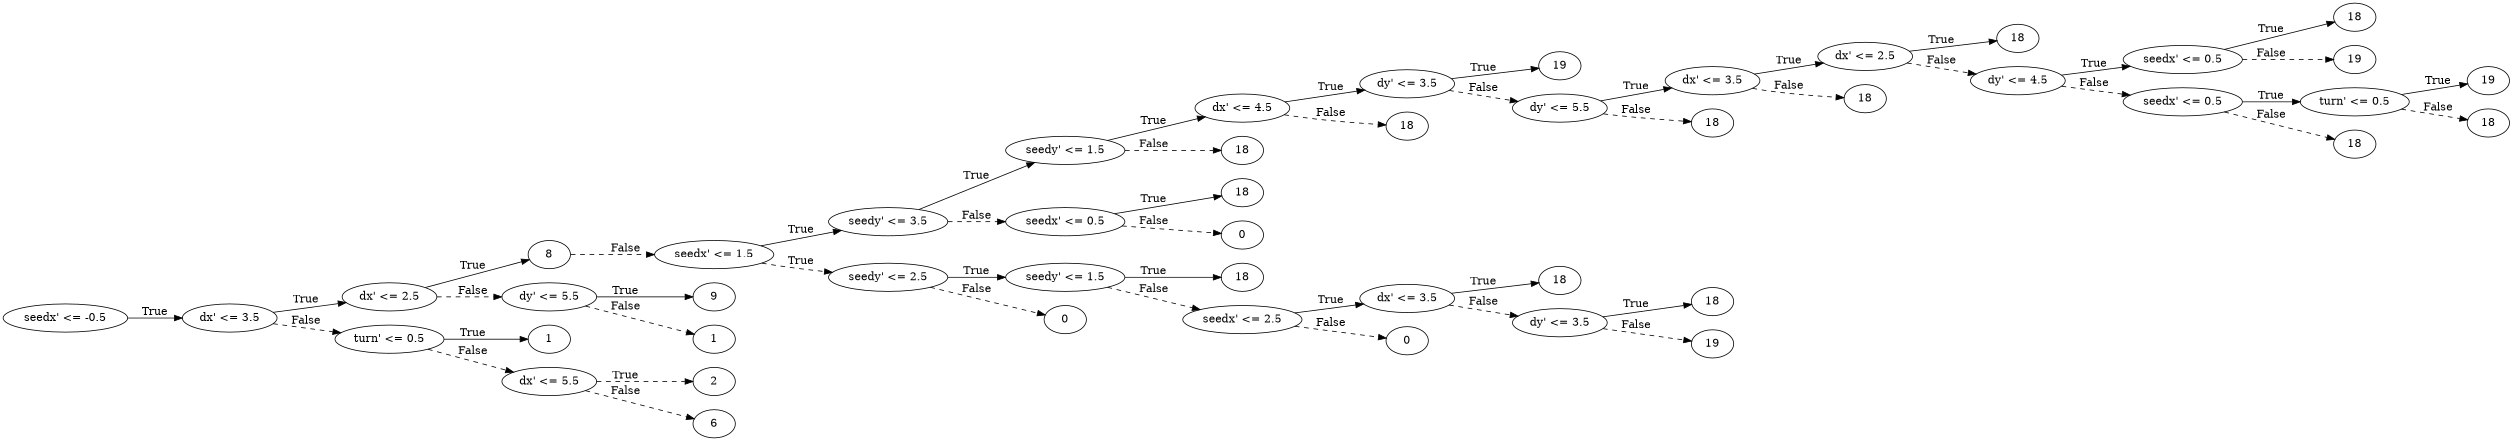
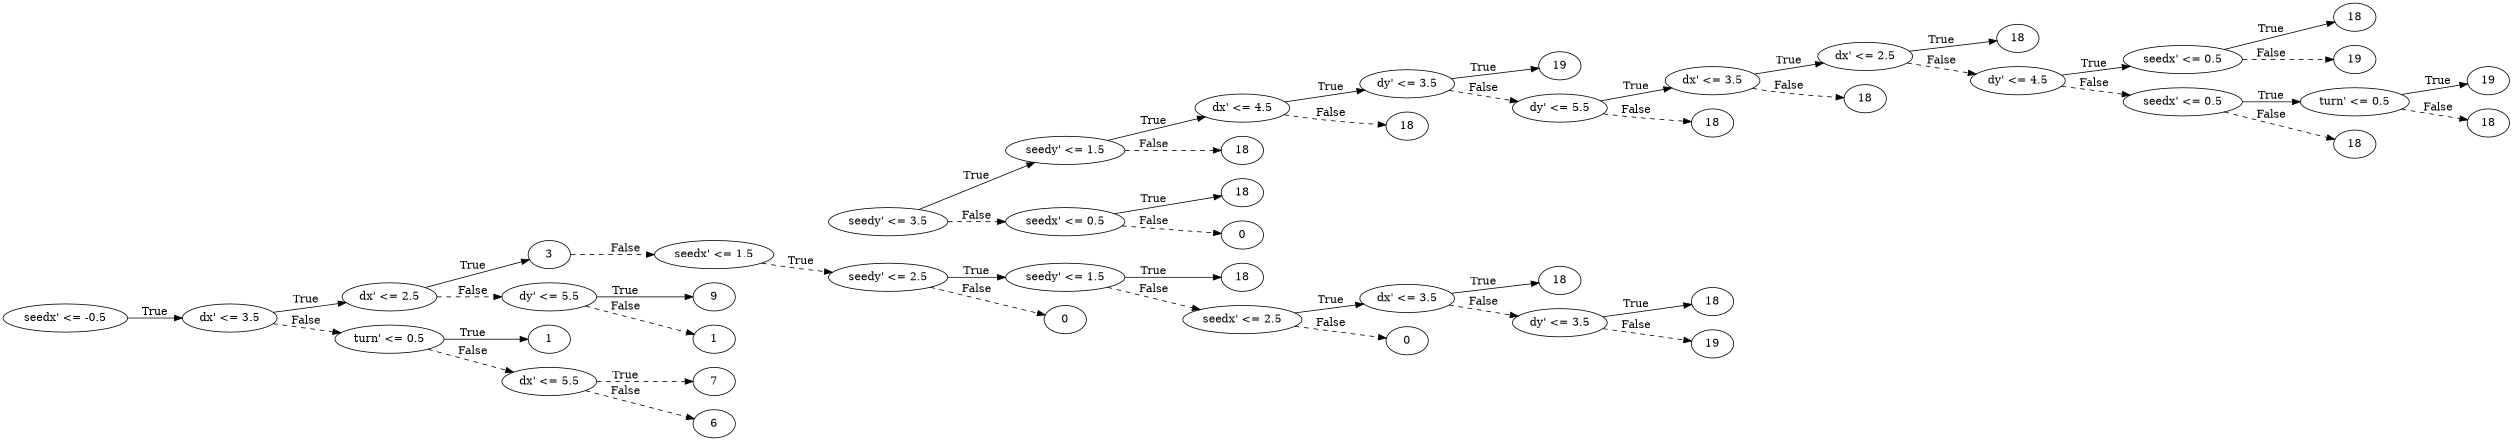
(797, 239) -> none
(549, 255) -> (549, 255)
(714, 381) -> (714, 381)
